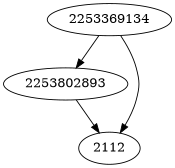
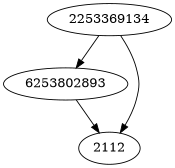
(66, 84) -> (66, 84)
